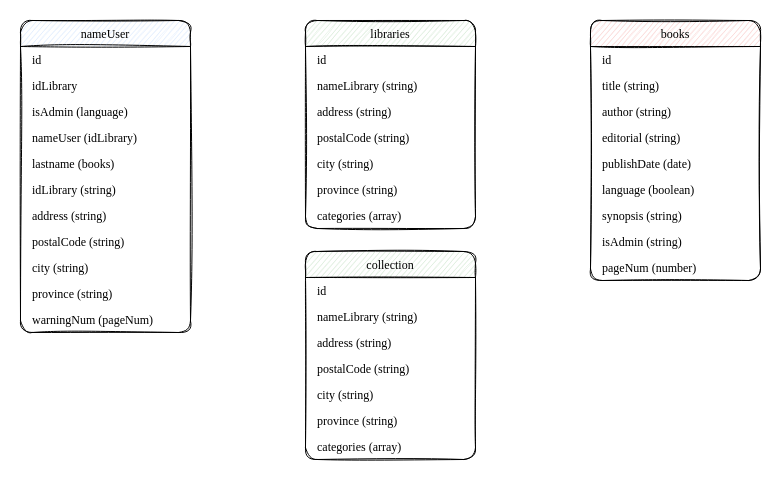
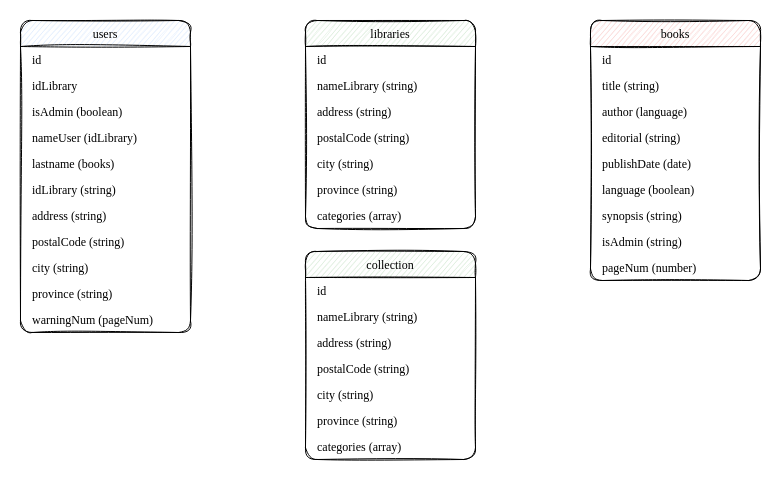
(105, 34) -> (105, 34)
(86, 112) -> (83, 112)
(649, 112) -> (656, 112)
